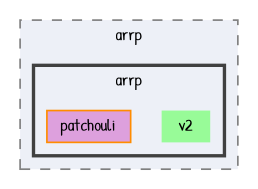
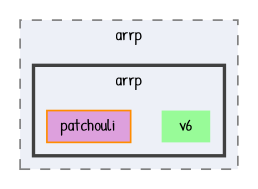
(186, 126) -> (186, 126)
